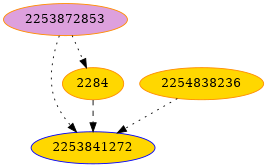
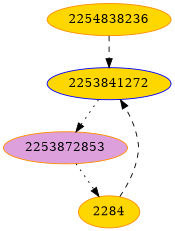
(52, 83) -> (90, 112)
(151, 113) -> (109, 47)
